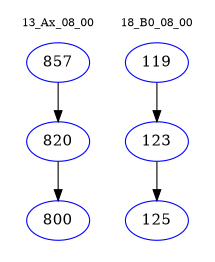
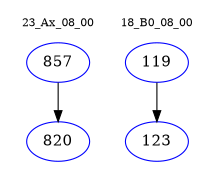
(58, 24) -> (58, 24)
(58, 221) -> none
(157, 221) -> none
